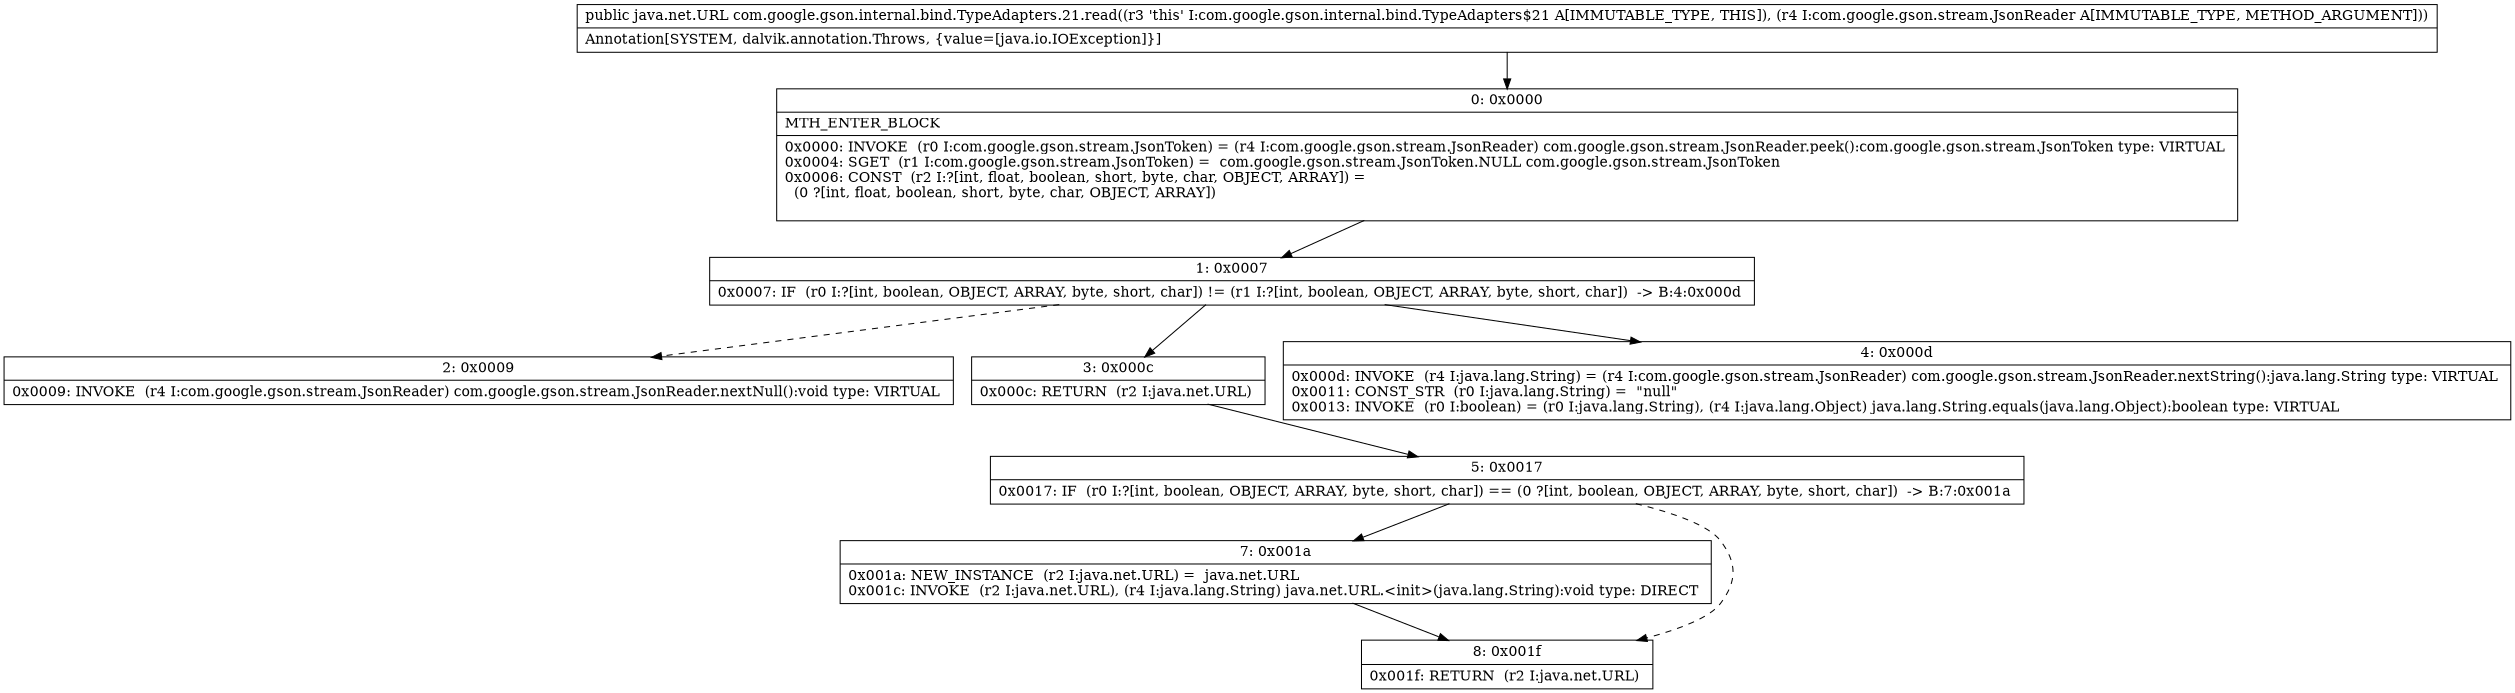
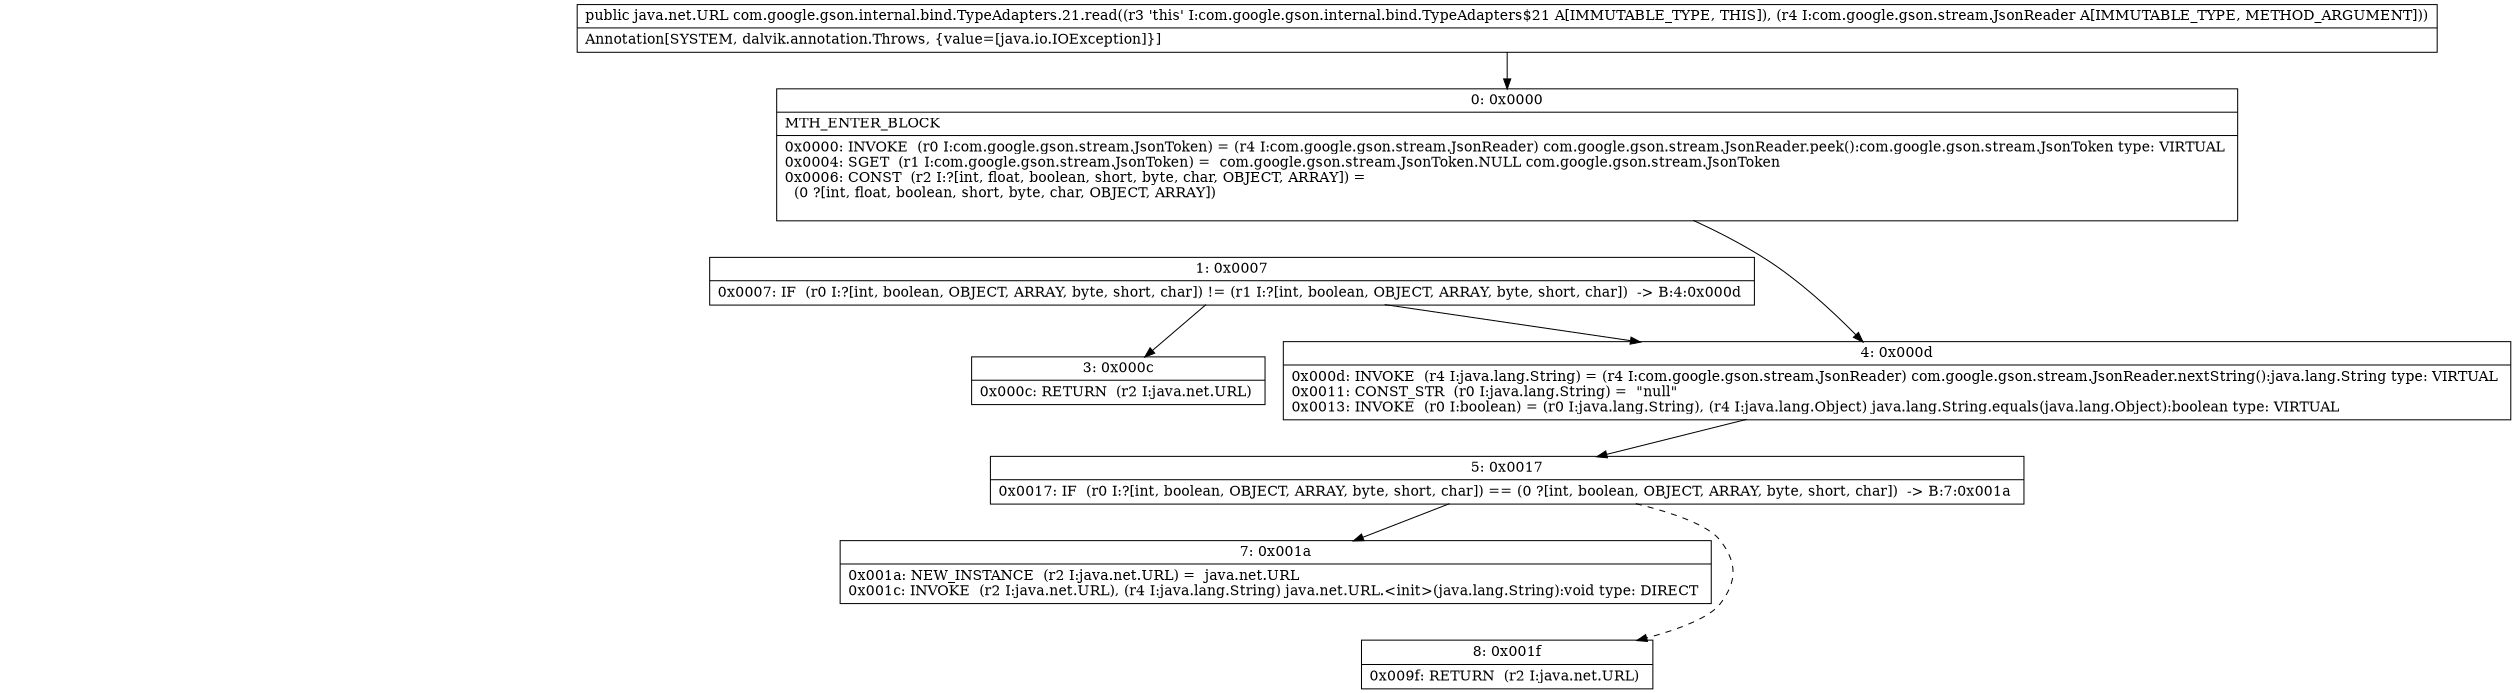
(1328, 237) -> (1780, 269)
(479, 381) -> none
(1308, 429) -> (1677, 437)
(1396, 620) -> none
(1507, 676) -> (1507, 676)
